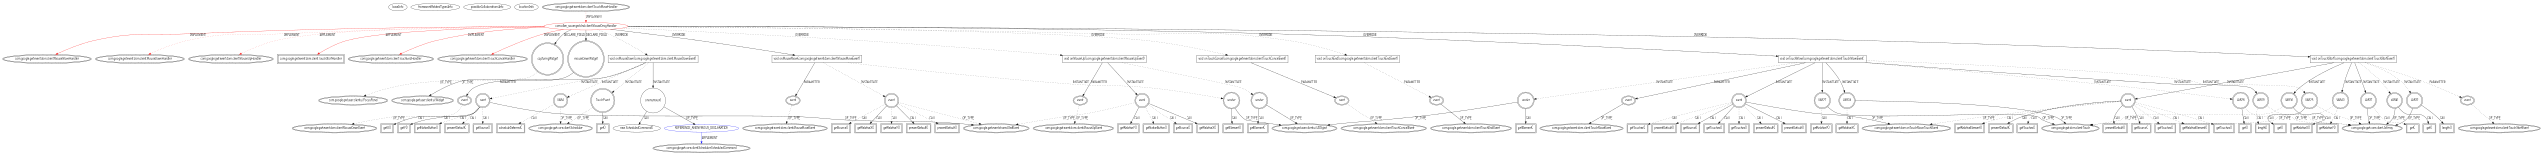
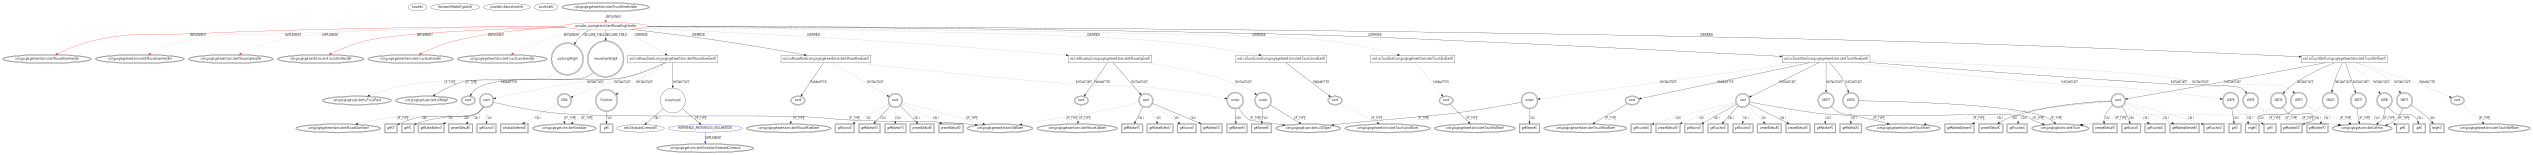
(528, 39) -> (547, 39)
(311, 59) -> (321, 59)
(603, 100) -> (607, 100)
(1906, 128) -> (1903, 128)
